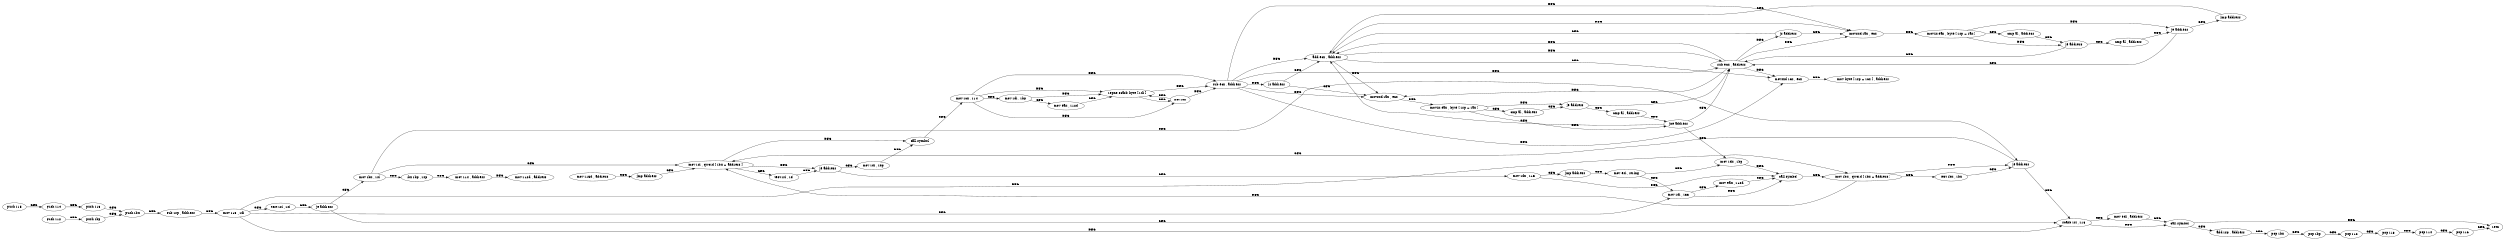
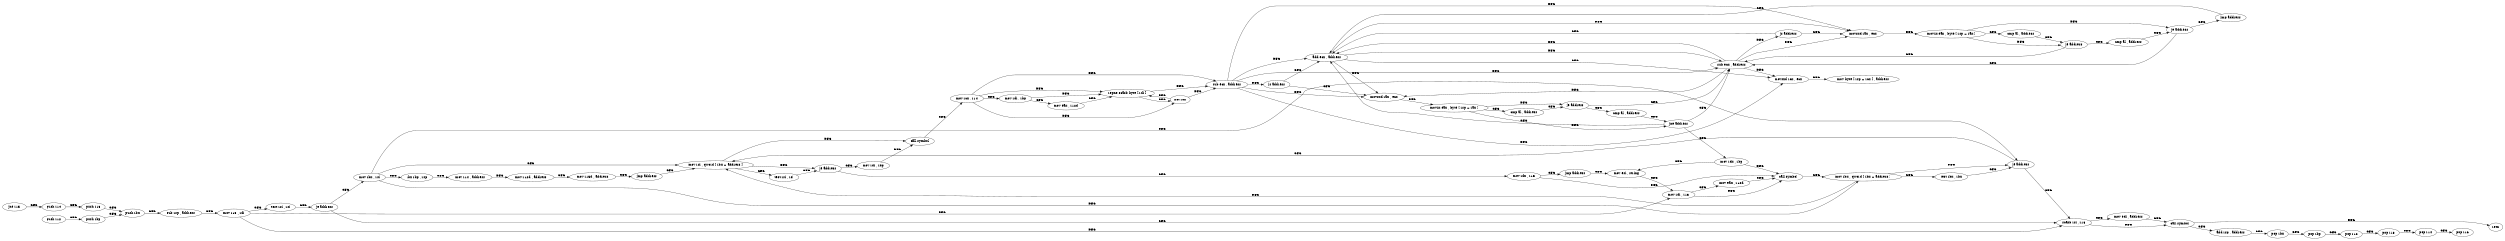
(1682, 172) -> (1677, 164)
none -> (561, 177)
(1043, 186) -> (1121, 205)
(1679, 195) -> (1679, 195)
(14, 207) -> (14, 207)
(2480, 230) -> none
